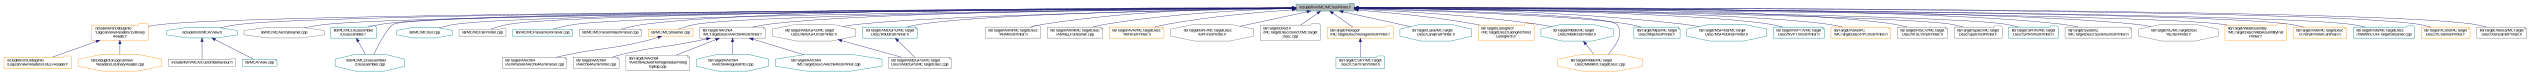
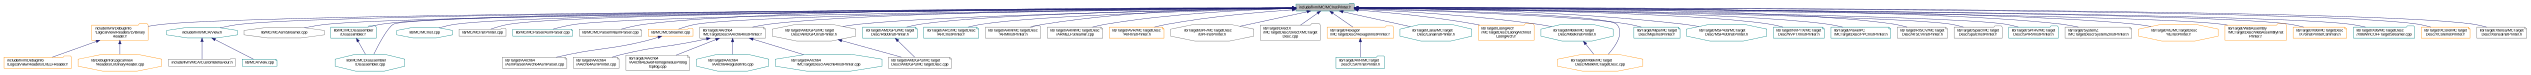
none -> (951, 33)
(1861, 33) -> (1861, 33)
(2178, 33) -> (2178, 33)
(1360, 63) -> (1360, 63)
